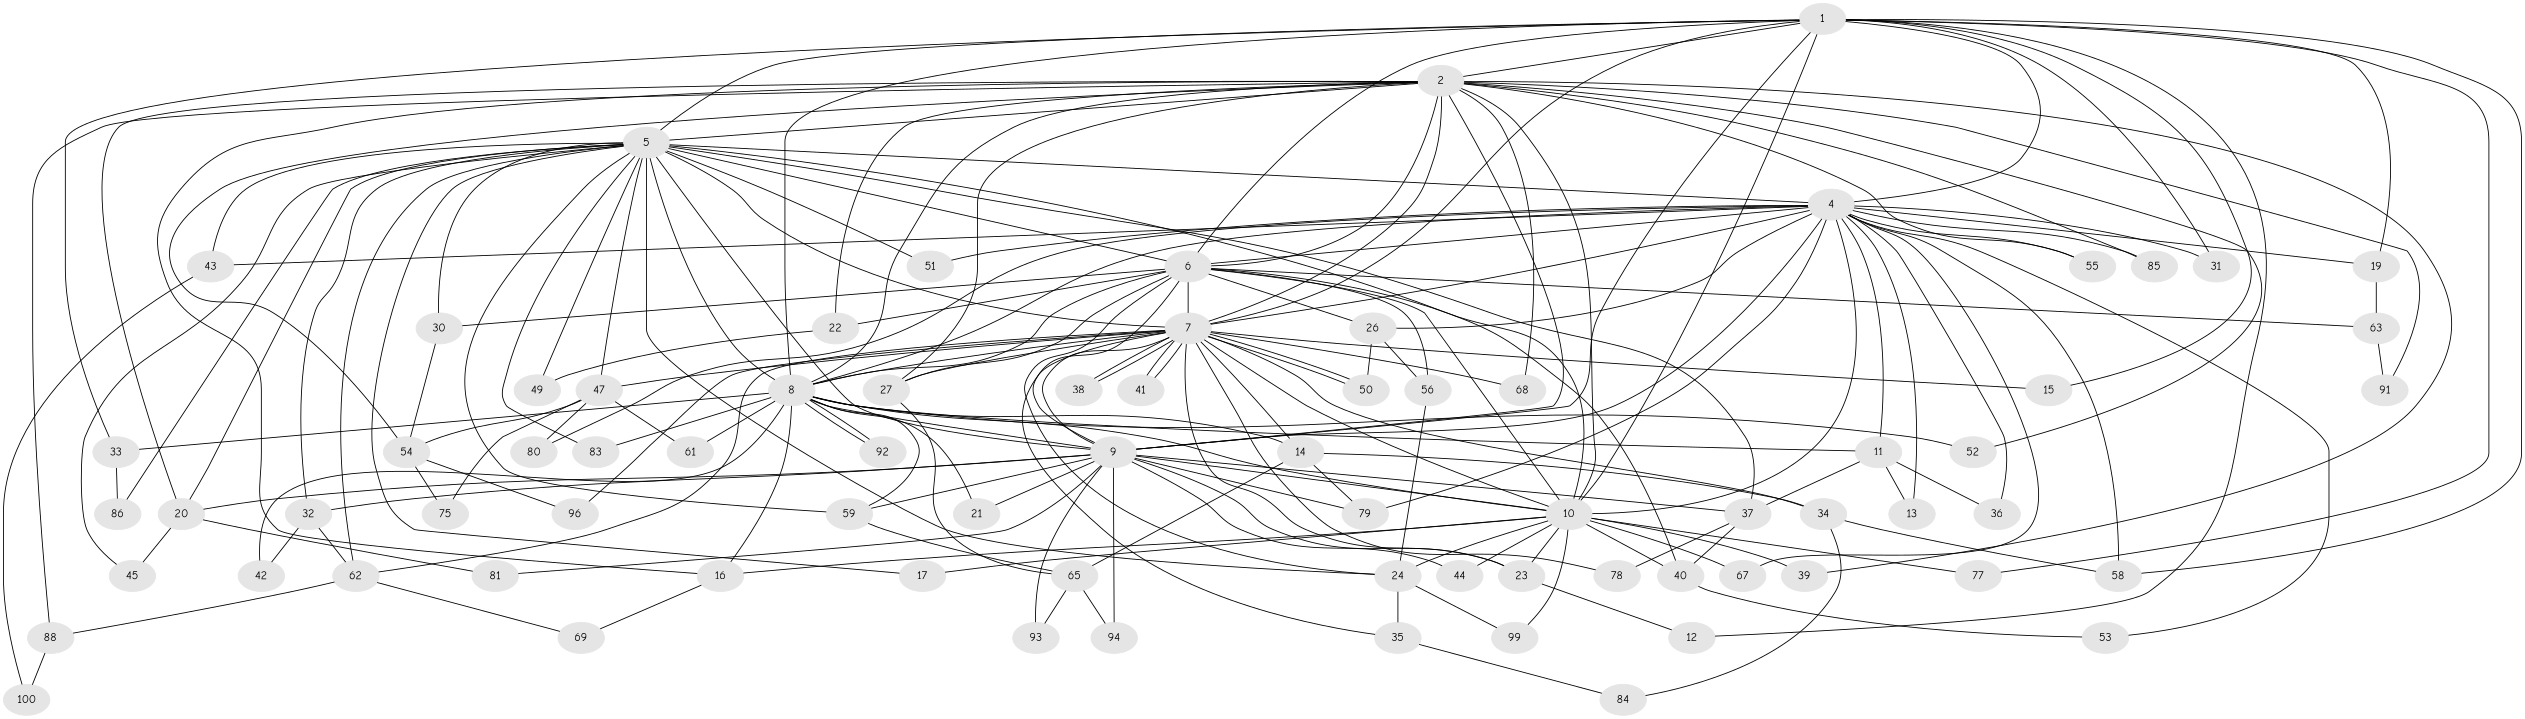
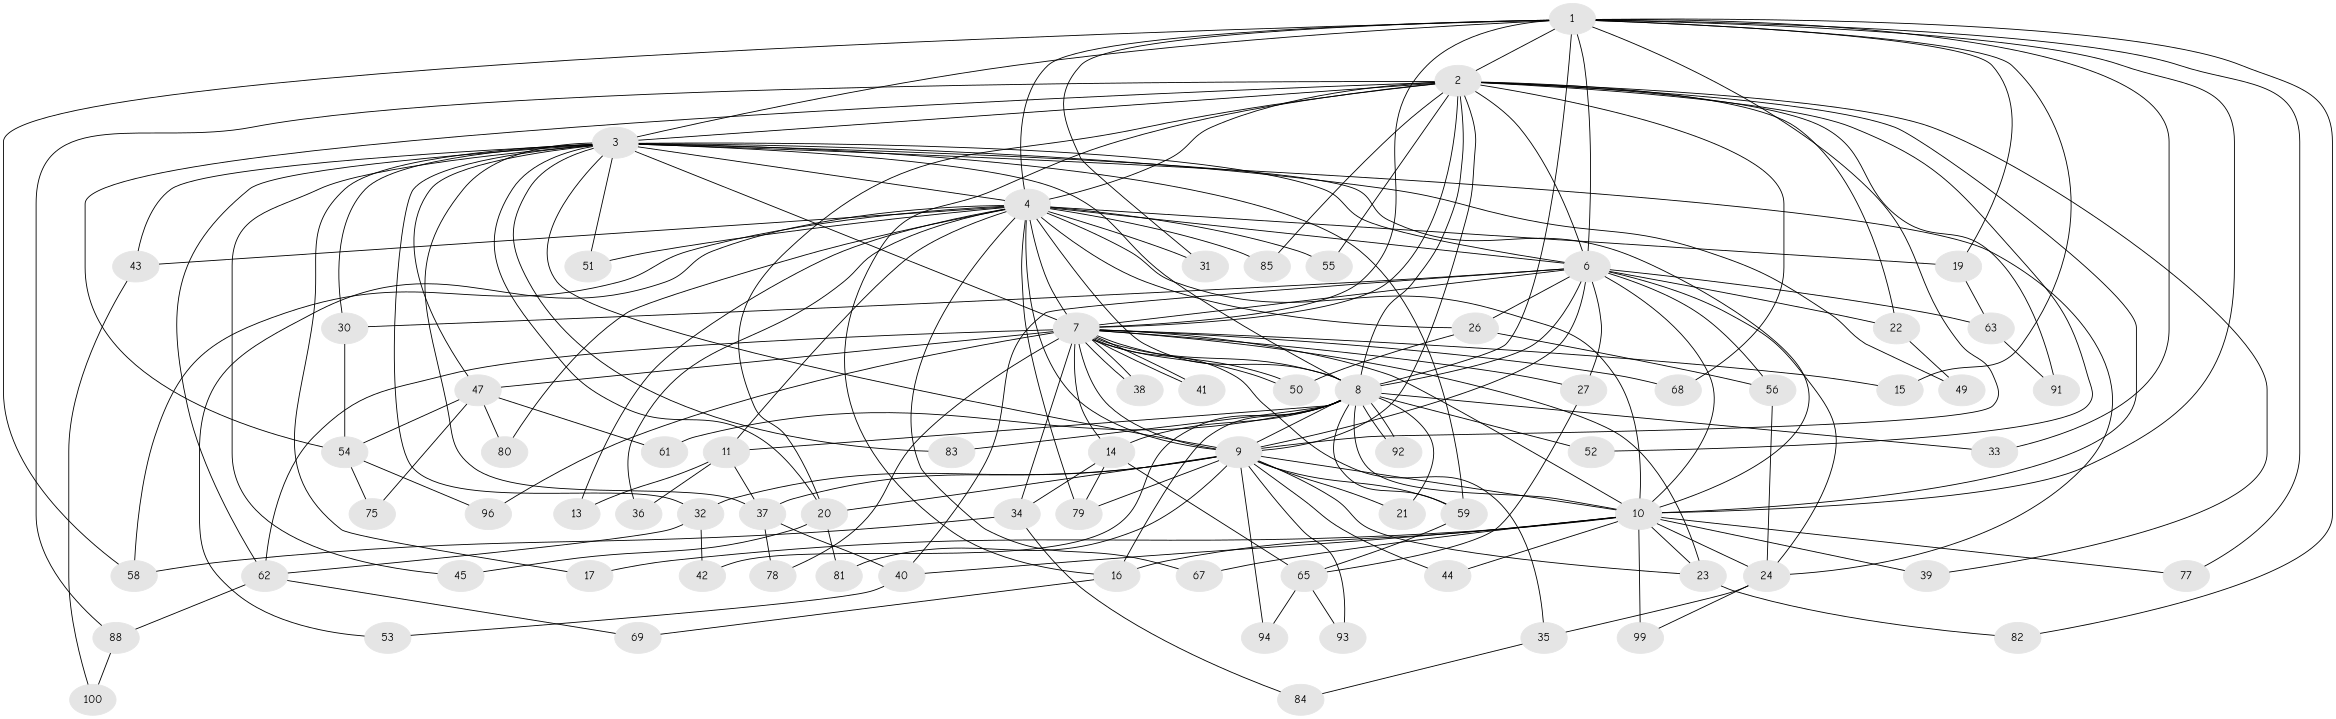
(1083, 129) -> (1234, 118)
(647, 143) -> (616, 143)
(118, 514) -> none
(1692, 638) -> (2018, 638)
